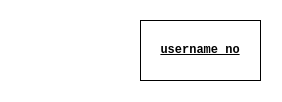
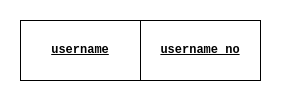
none -> (81, 51)
